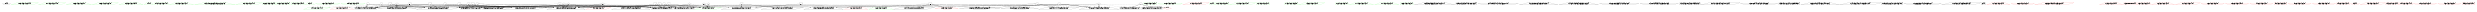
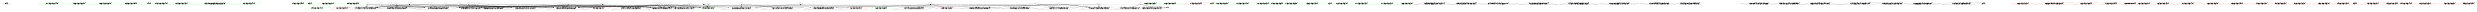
(25, 4) -> none
(269, 4) -> none
(283, 4) -> none
none -> (1277, 4)
none -> (1330, 4)
(1720, 4) -> none
(1998, 4) -> none
none -> (2086, 4)
